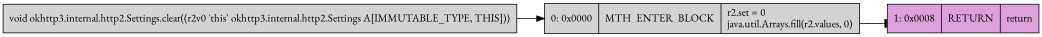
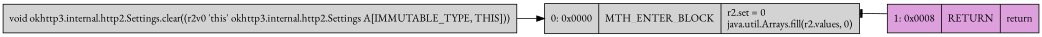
(872, 24) -> (875, 14)
